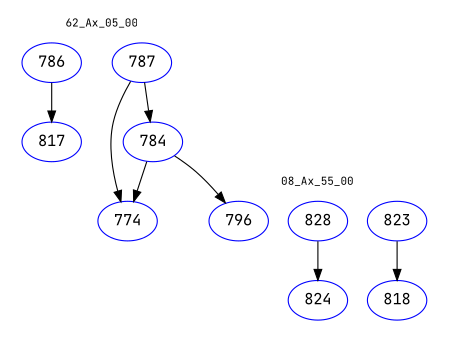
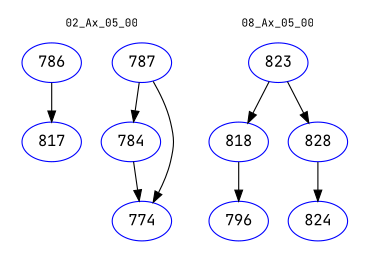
(102, 24) -> (102, 24)
none -> (296, 97)
(207, 182) -> (239, 176)
(318, 182) -> (278, 24)
